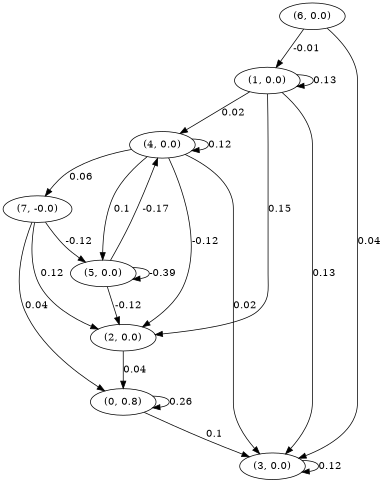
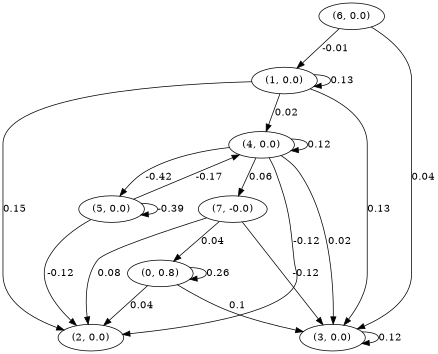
(122, 209) -> (159, 177)
(61, 242) -> (280, 270)
(52, 273) -> (109, 273)
(123, 366) -> (128, 303)
